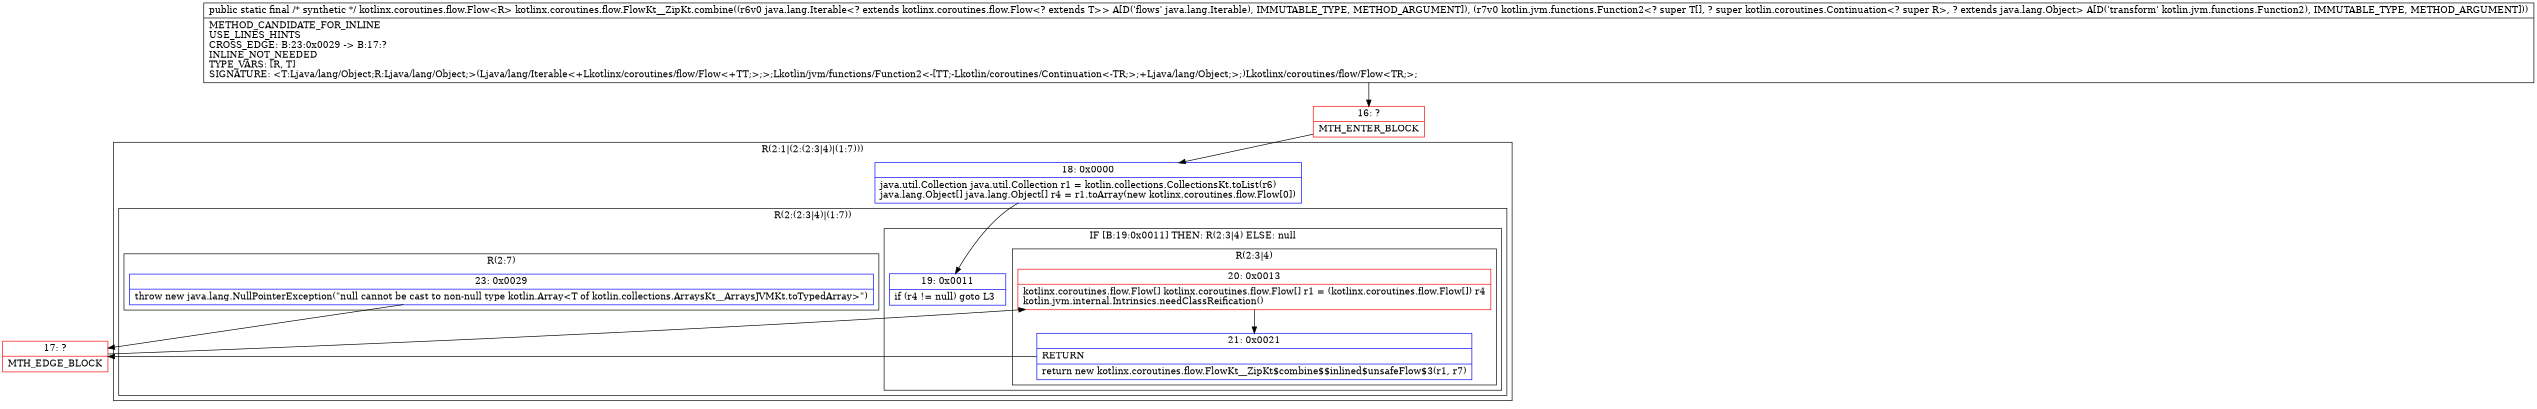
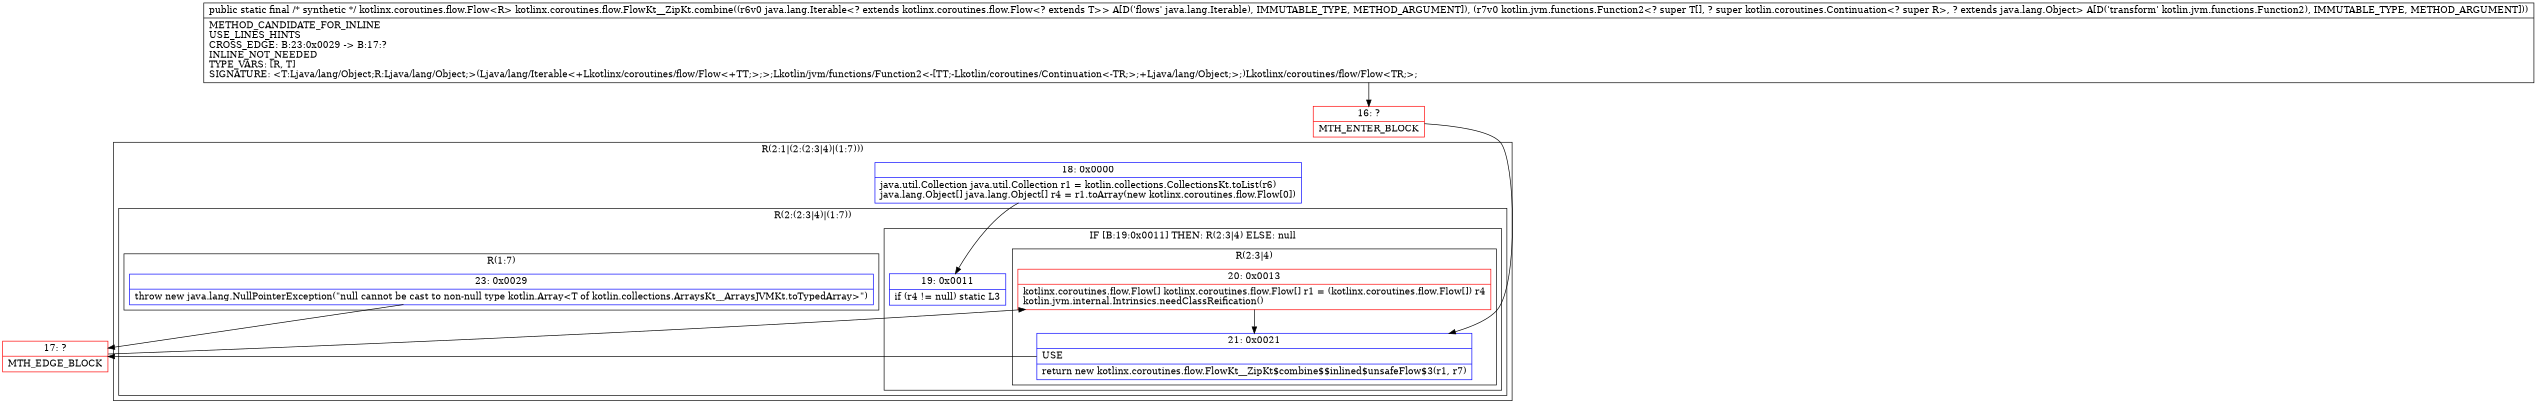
(1249, 148) -> (1508, 166)
(501, 261) -> (501, 261)
(945, 297) -> (948, 297)
(1063, 356) -> (1053, 356)
